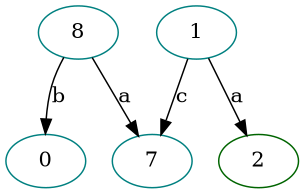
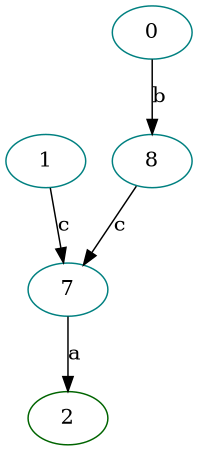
(51, 87) -> (152, 89)
(224, 90) -> (68, 347)
(125, 97) -> (120, 225)
